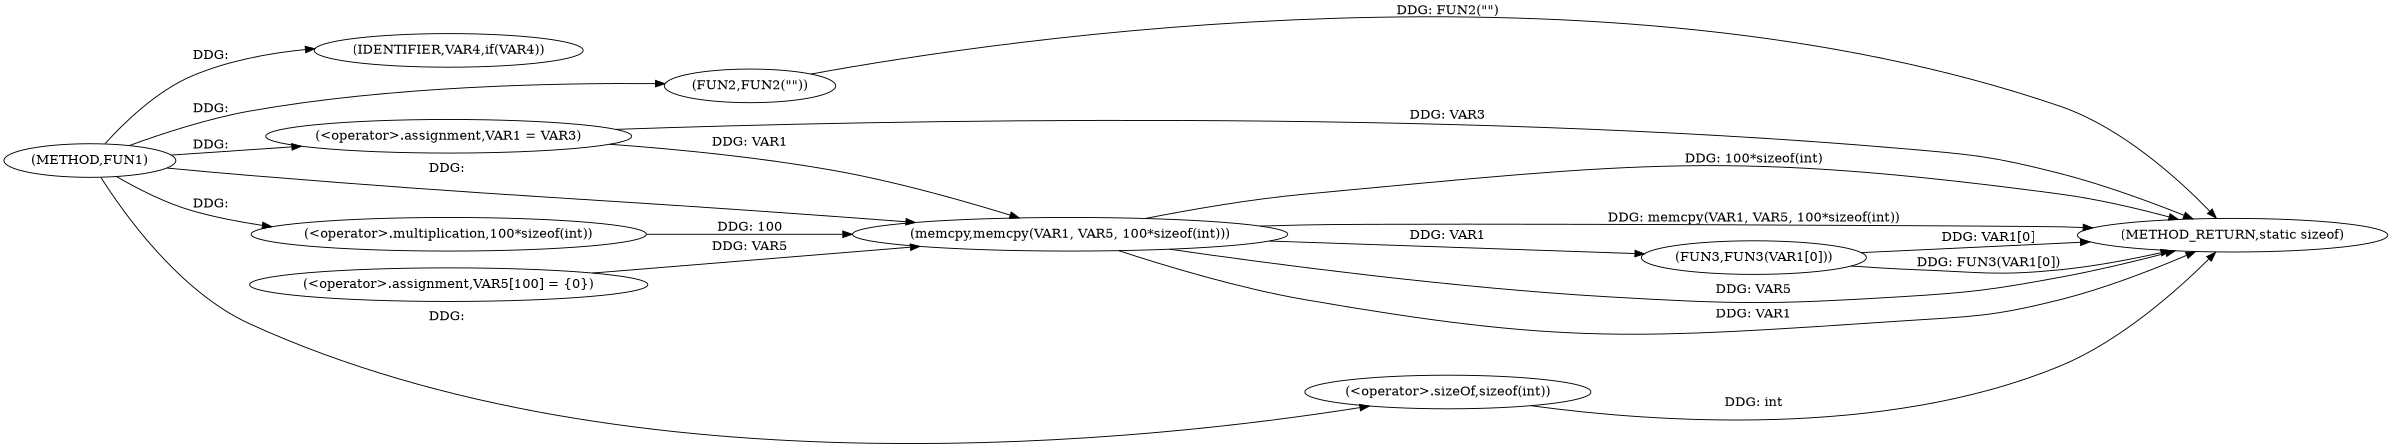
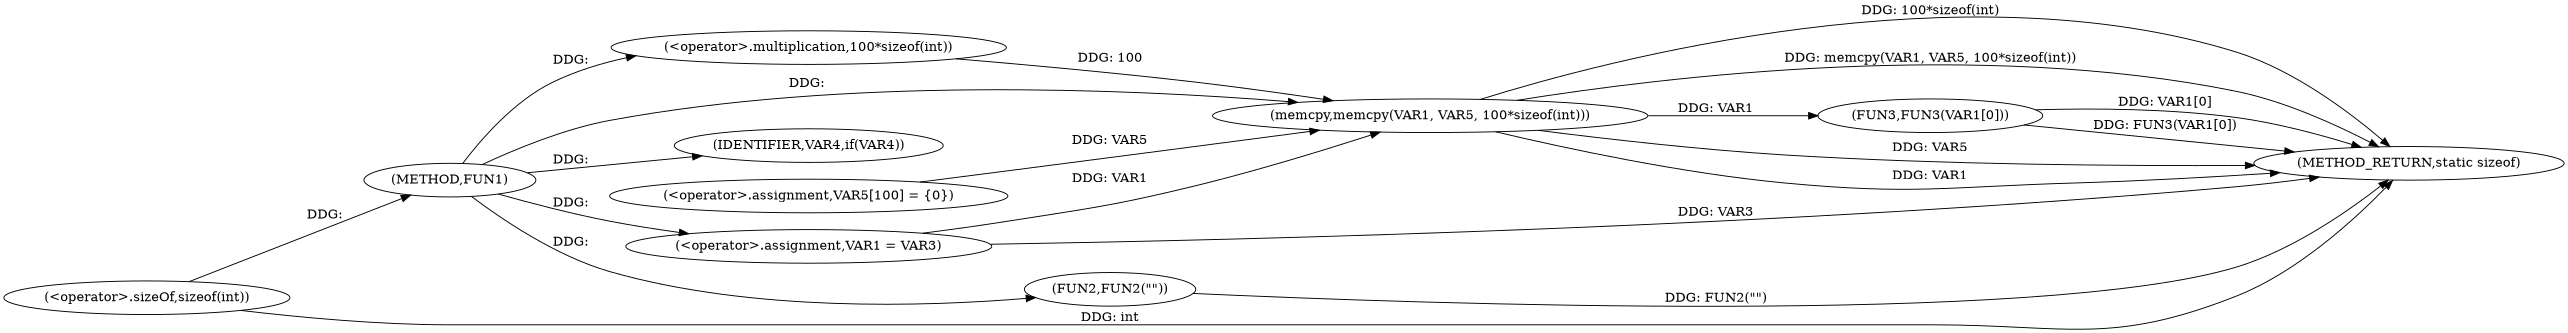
(693, 433) -> (295, 240)
